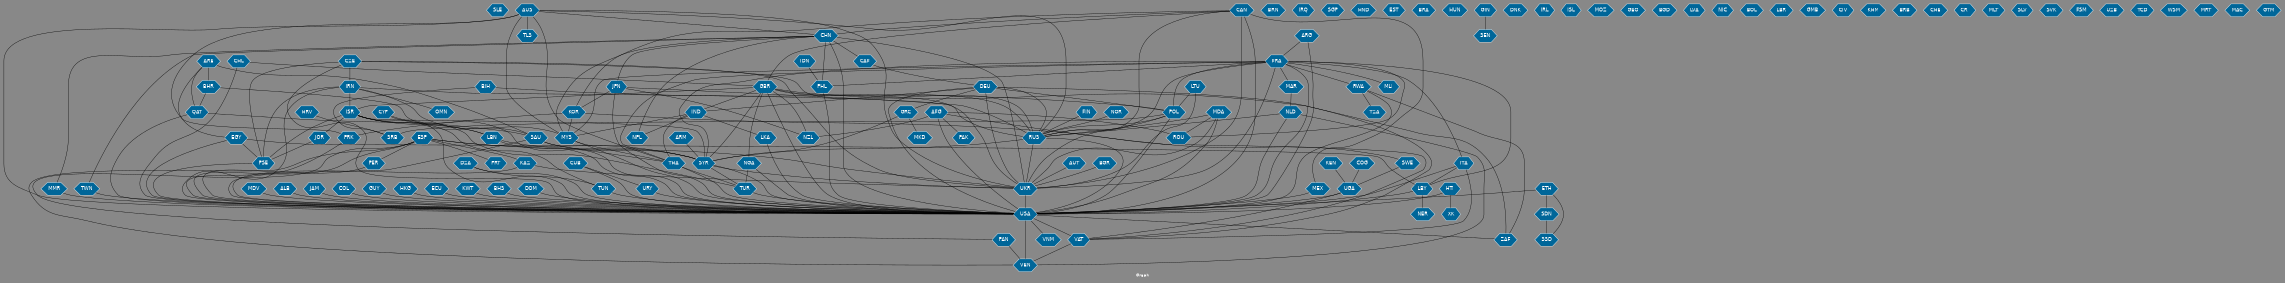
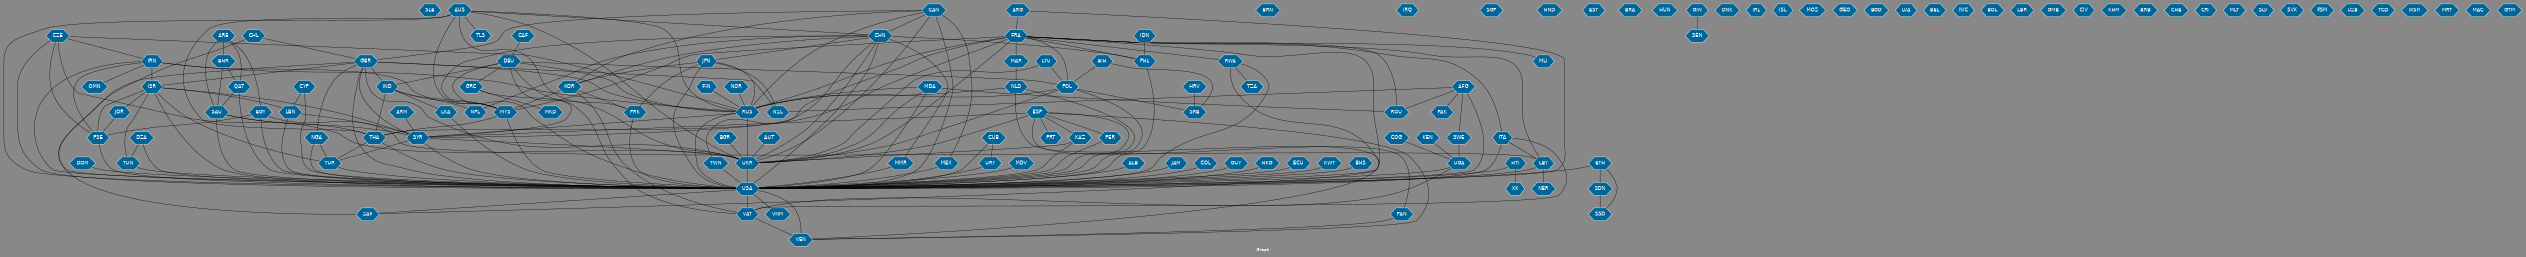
none -> (1935, 10)
(846, 49) -> (721, 49)
none -> (667, 81)
